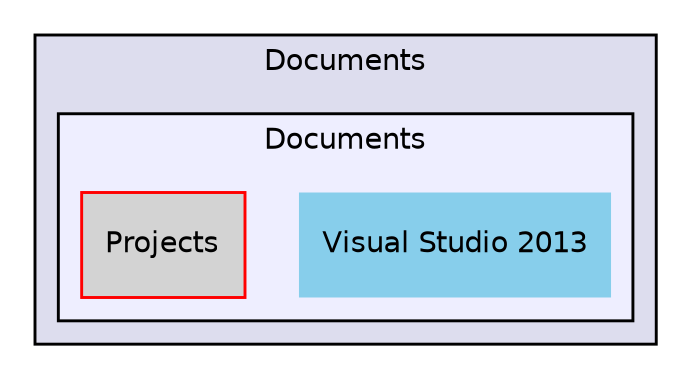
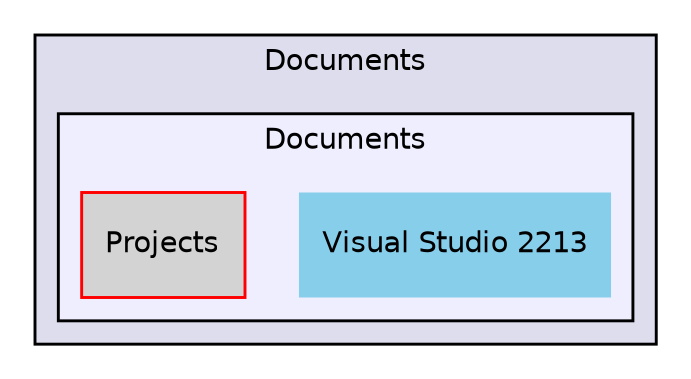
(455, 245) -> (455, 245)
